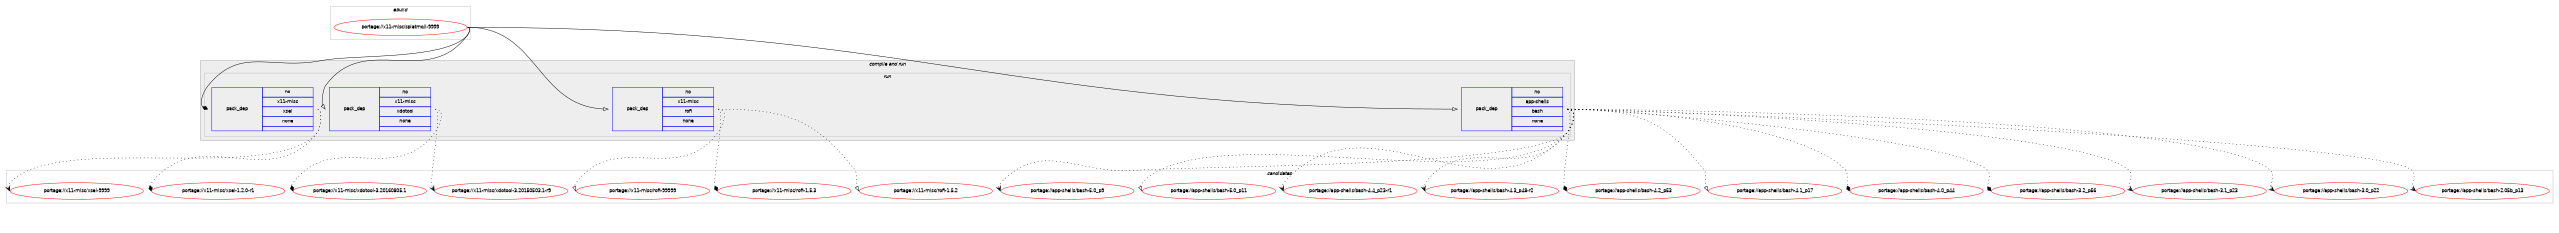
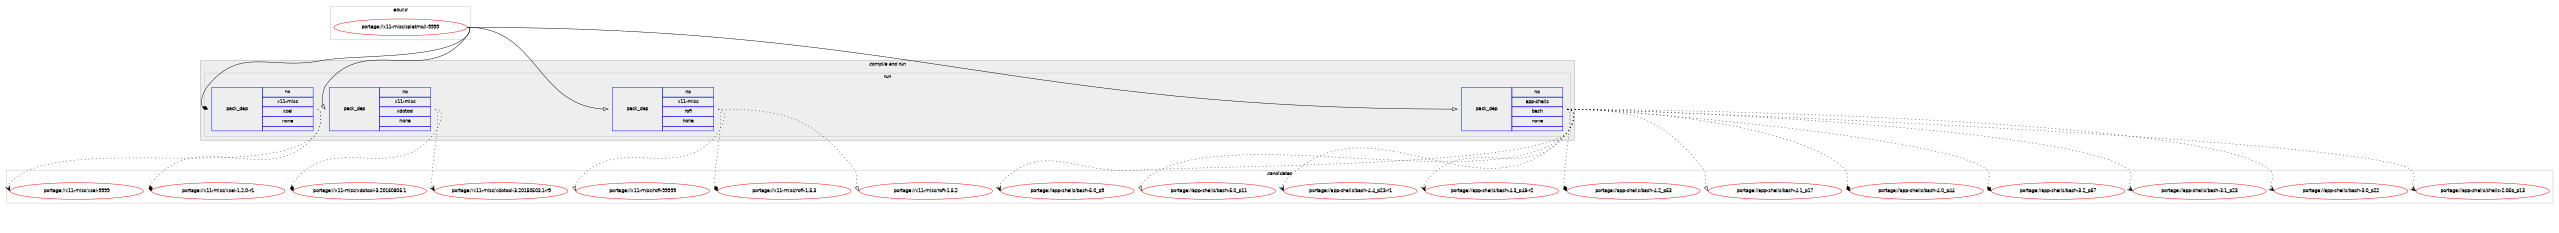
(2058, 191) -> (2058, 191)
(2483, 191) -> (2483, 191)
